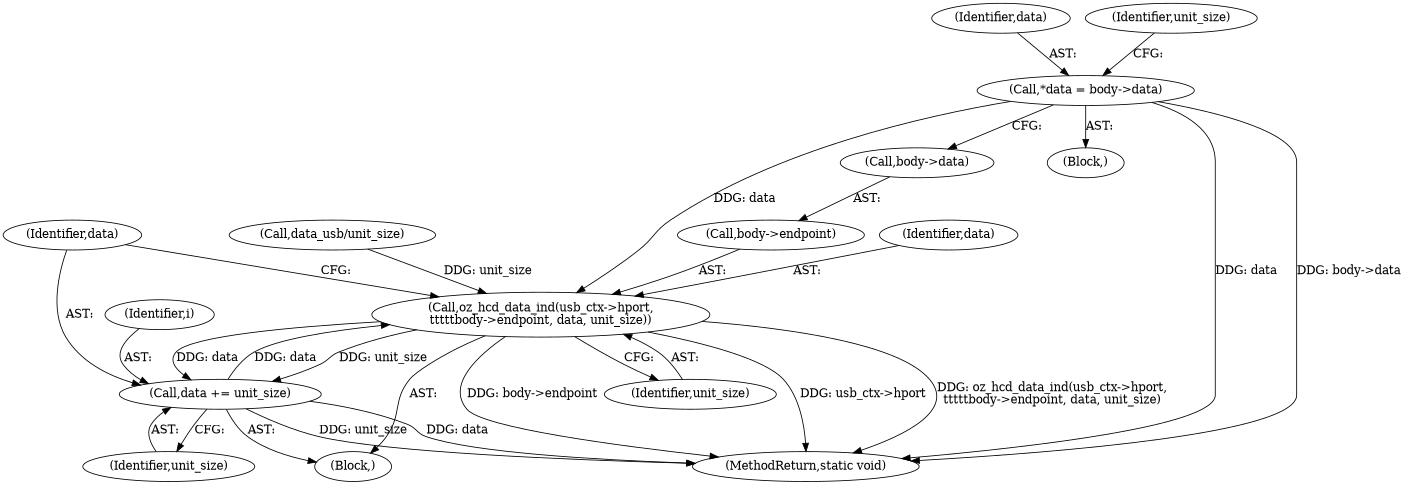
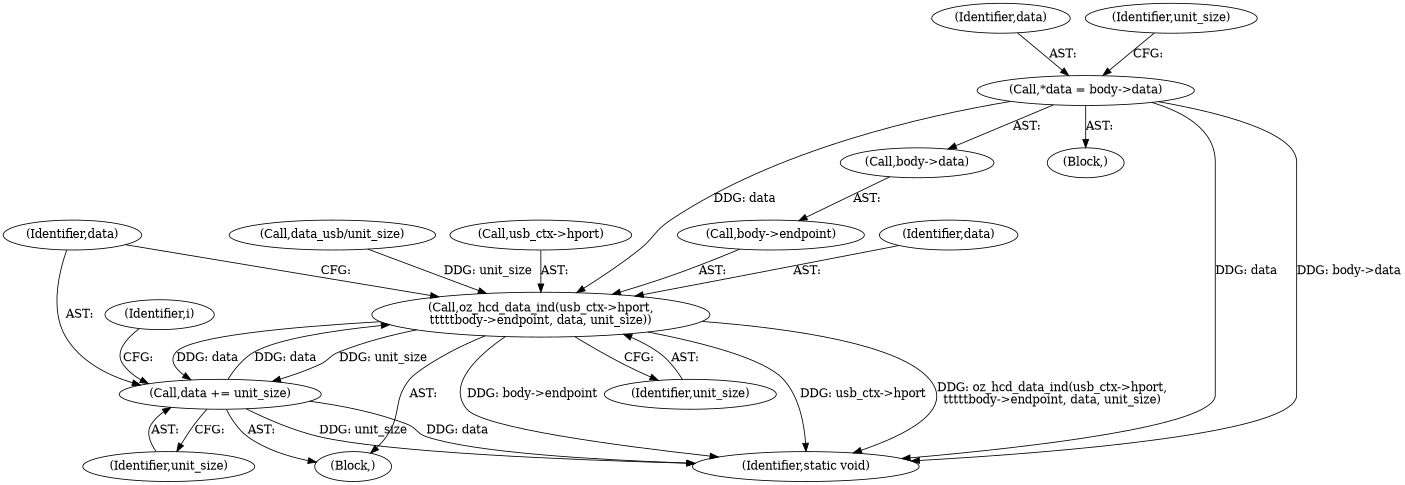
(1029, 127) -> (1029, 127)
none -> (541, 235)
(140, 358) -> (140, 358)
(806, 467) -> (806, 467)
